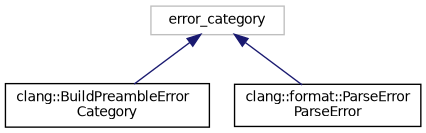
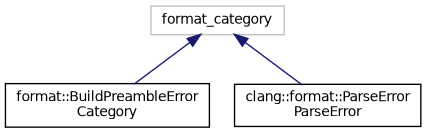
(218, 20) -> (218, 20)
(107, 105) -> (107, 105)
